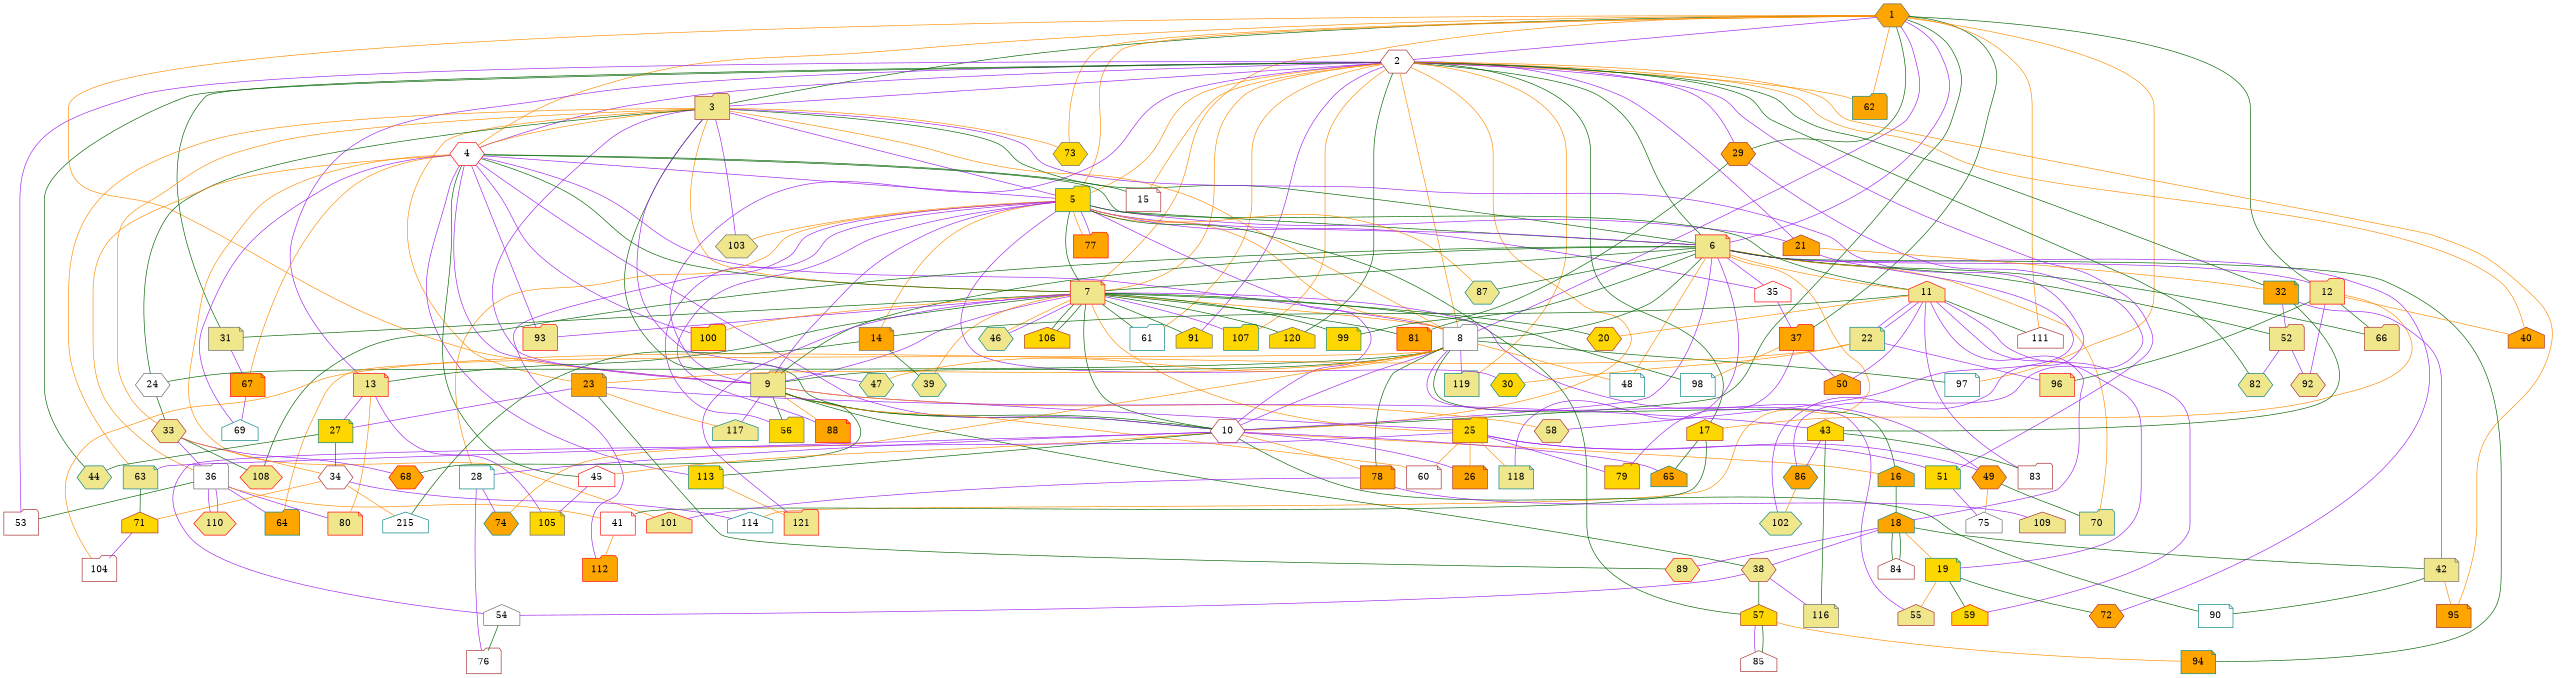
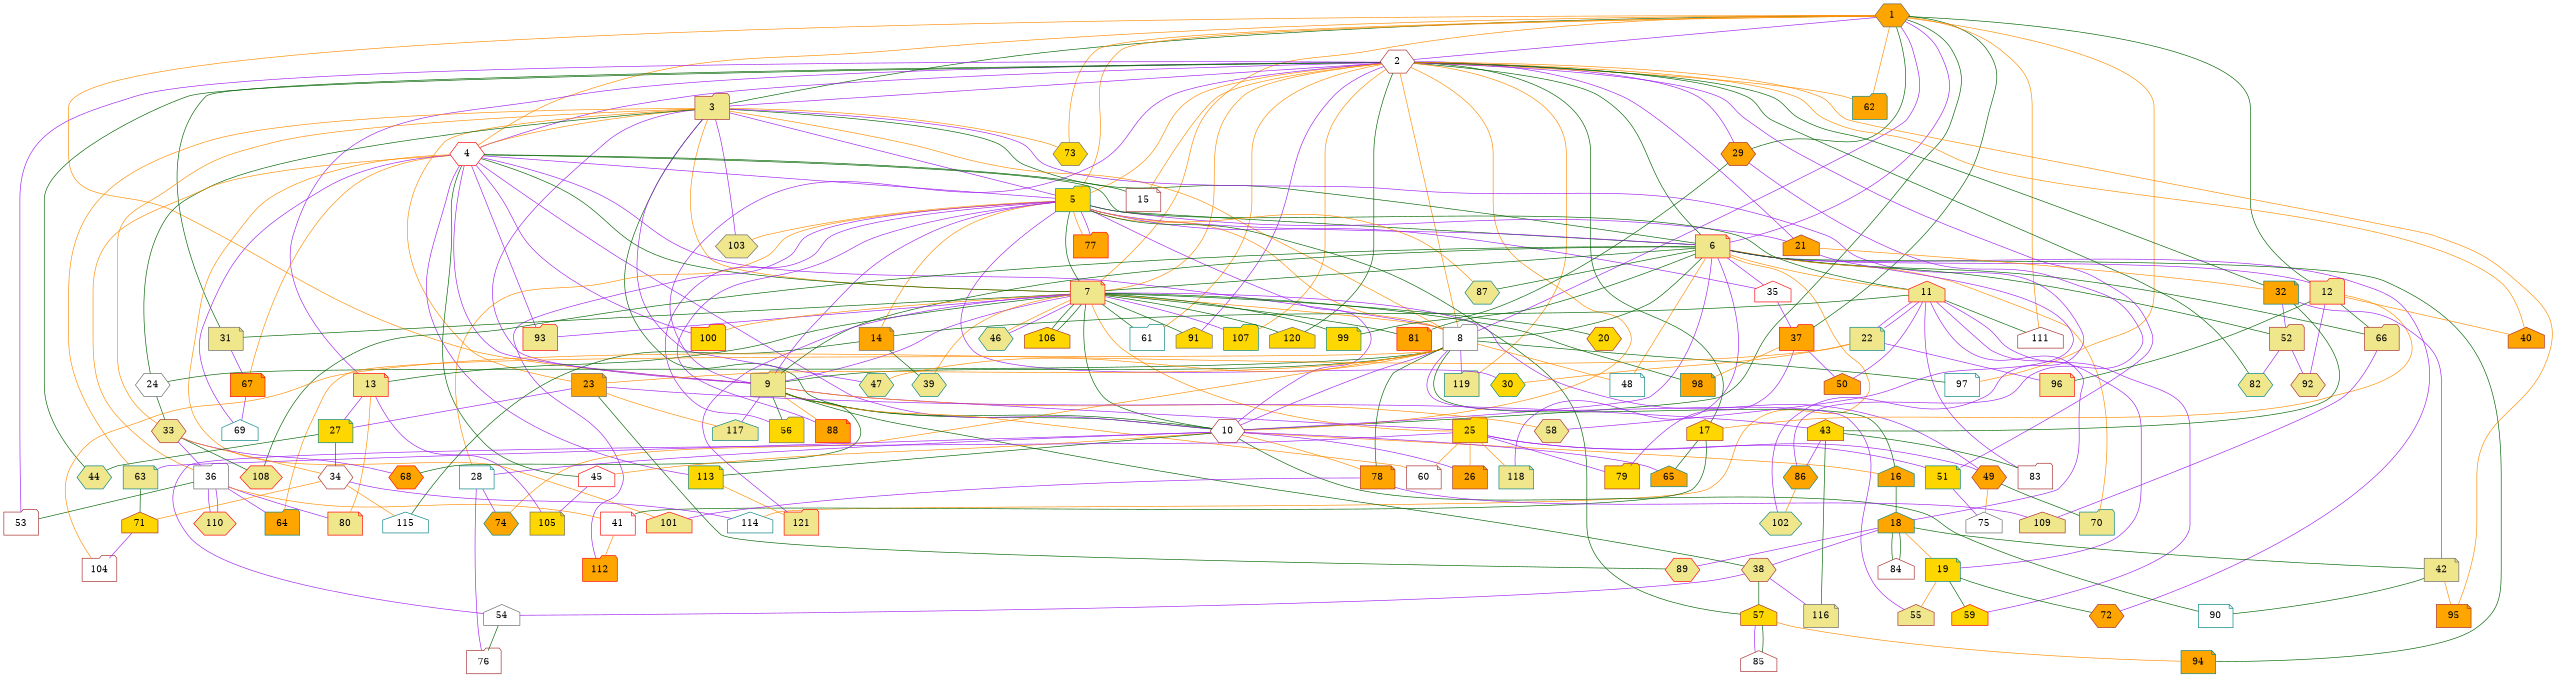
(1764, 316) -> none
(1698, 385) -> (1698, 385)
none -> (2229, 450)
(406, 524) -> (406, 524)
